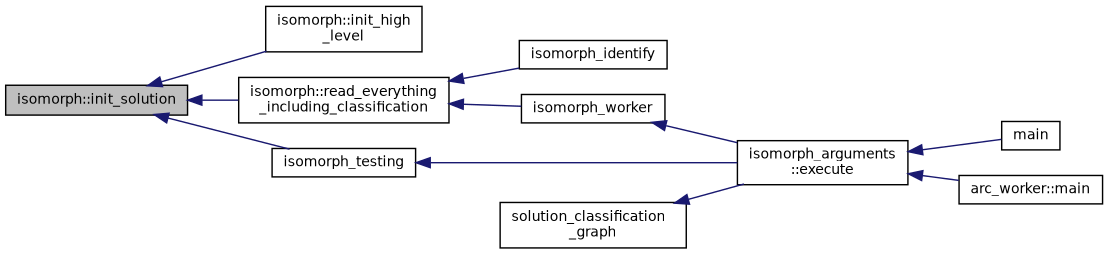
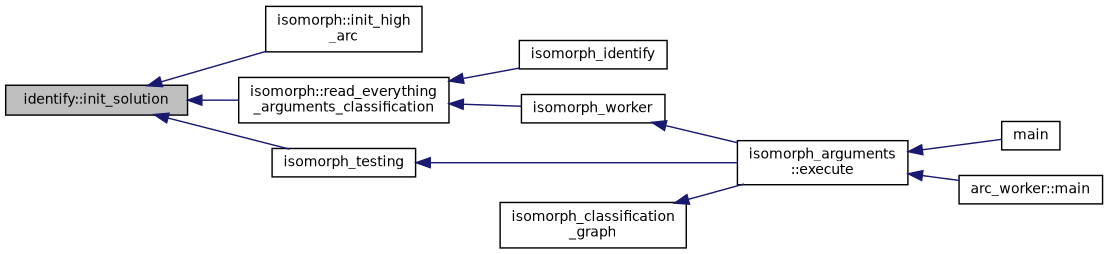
(344, 29) -> (344, 29)
(97, 100) -> (97, 100)
(344, 100) -> (344, 100)
(593, 225) -> (593, 225)
